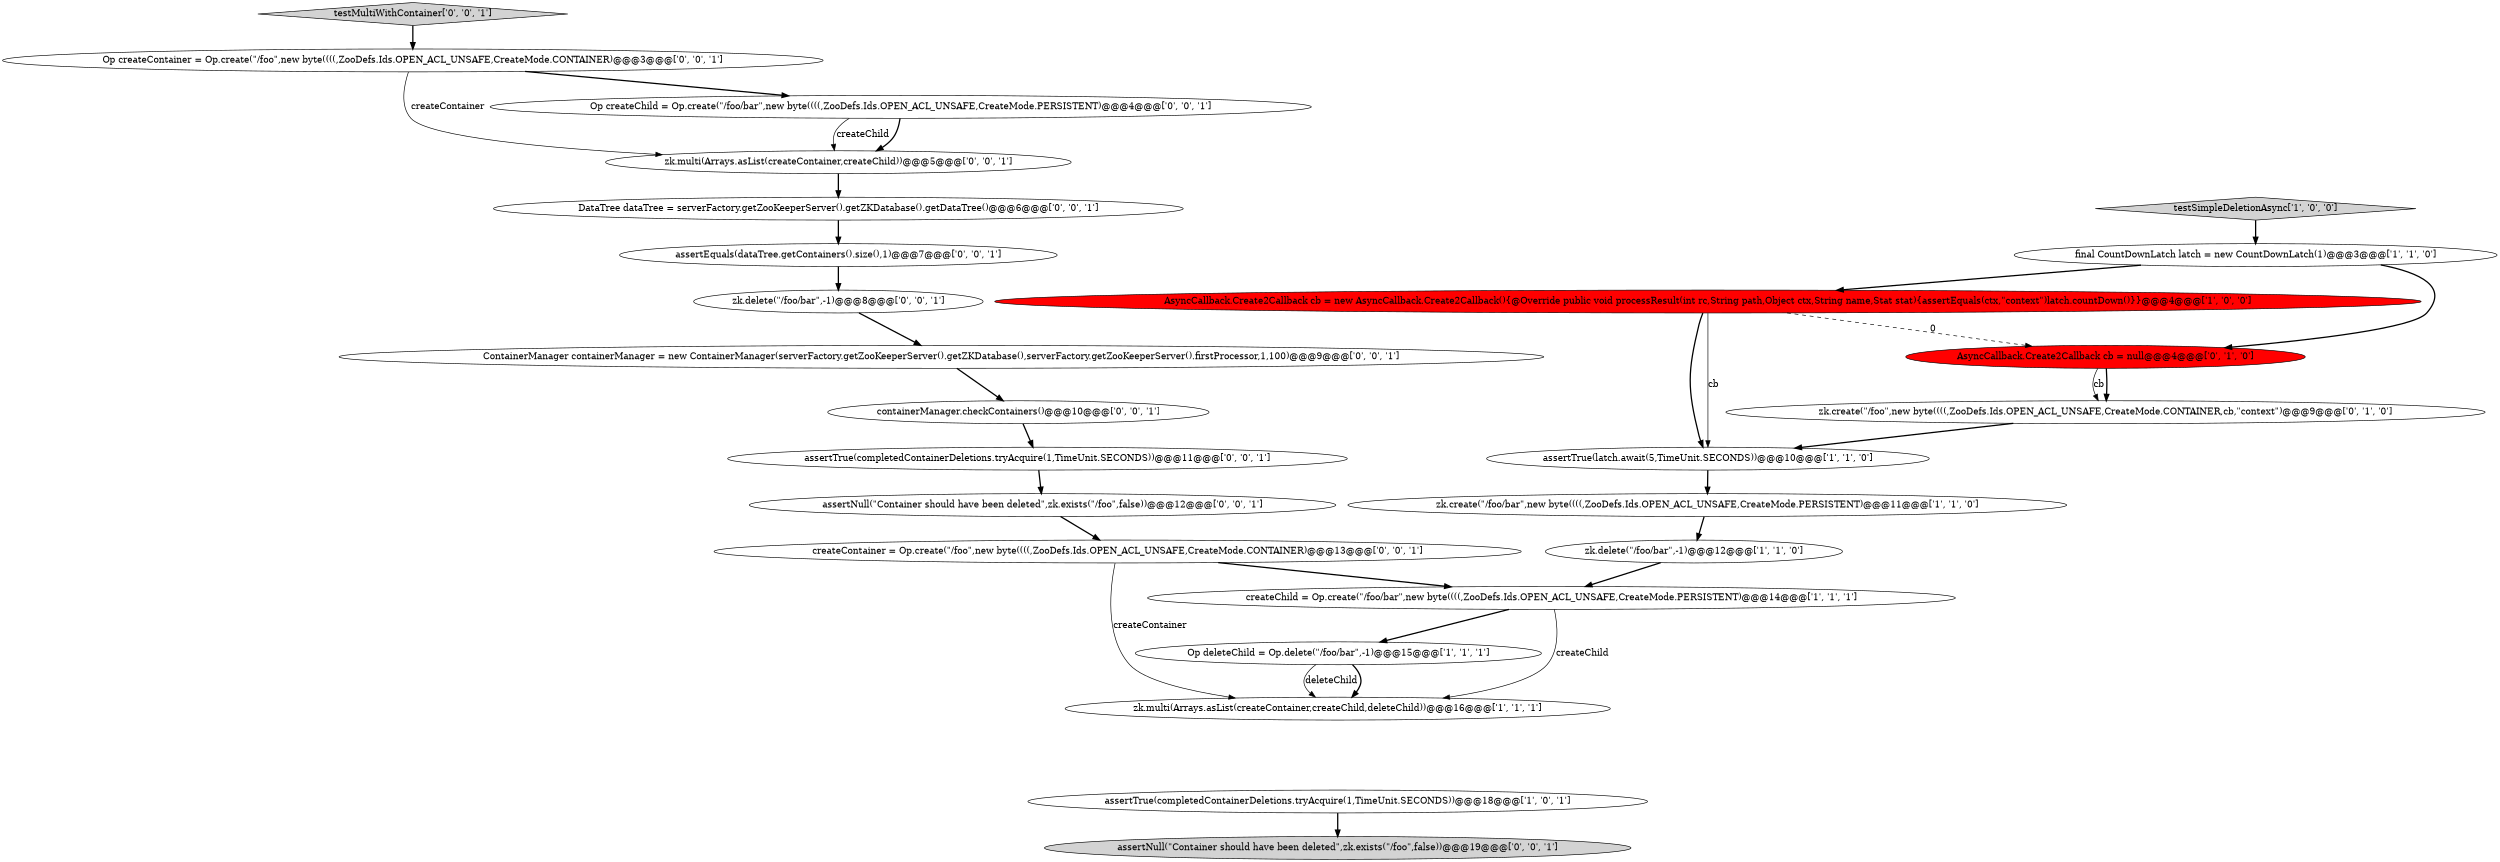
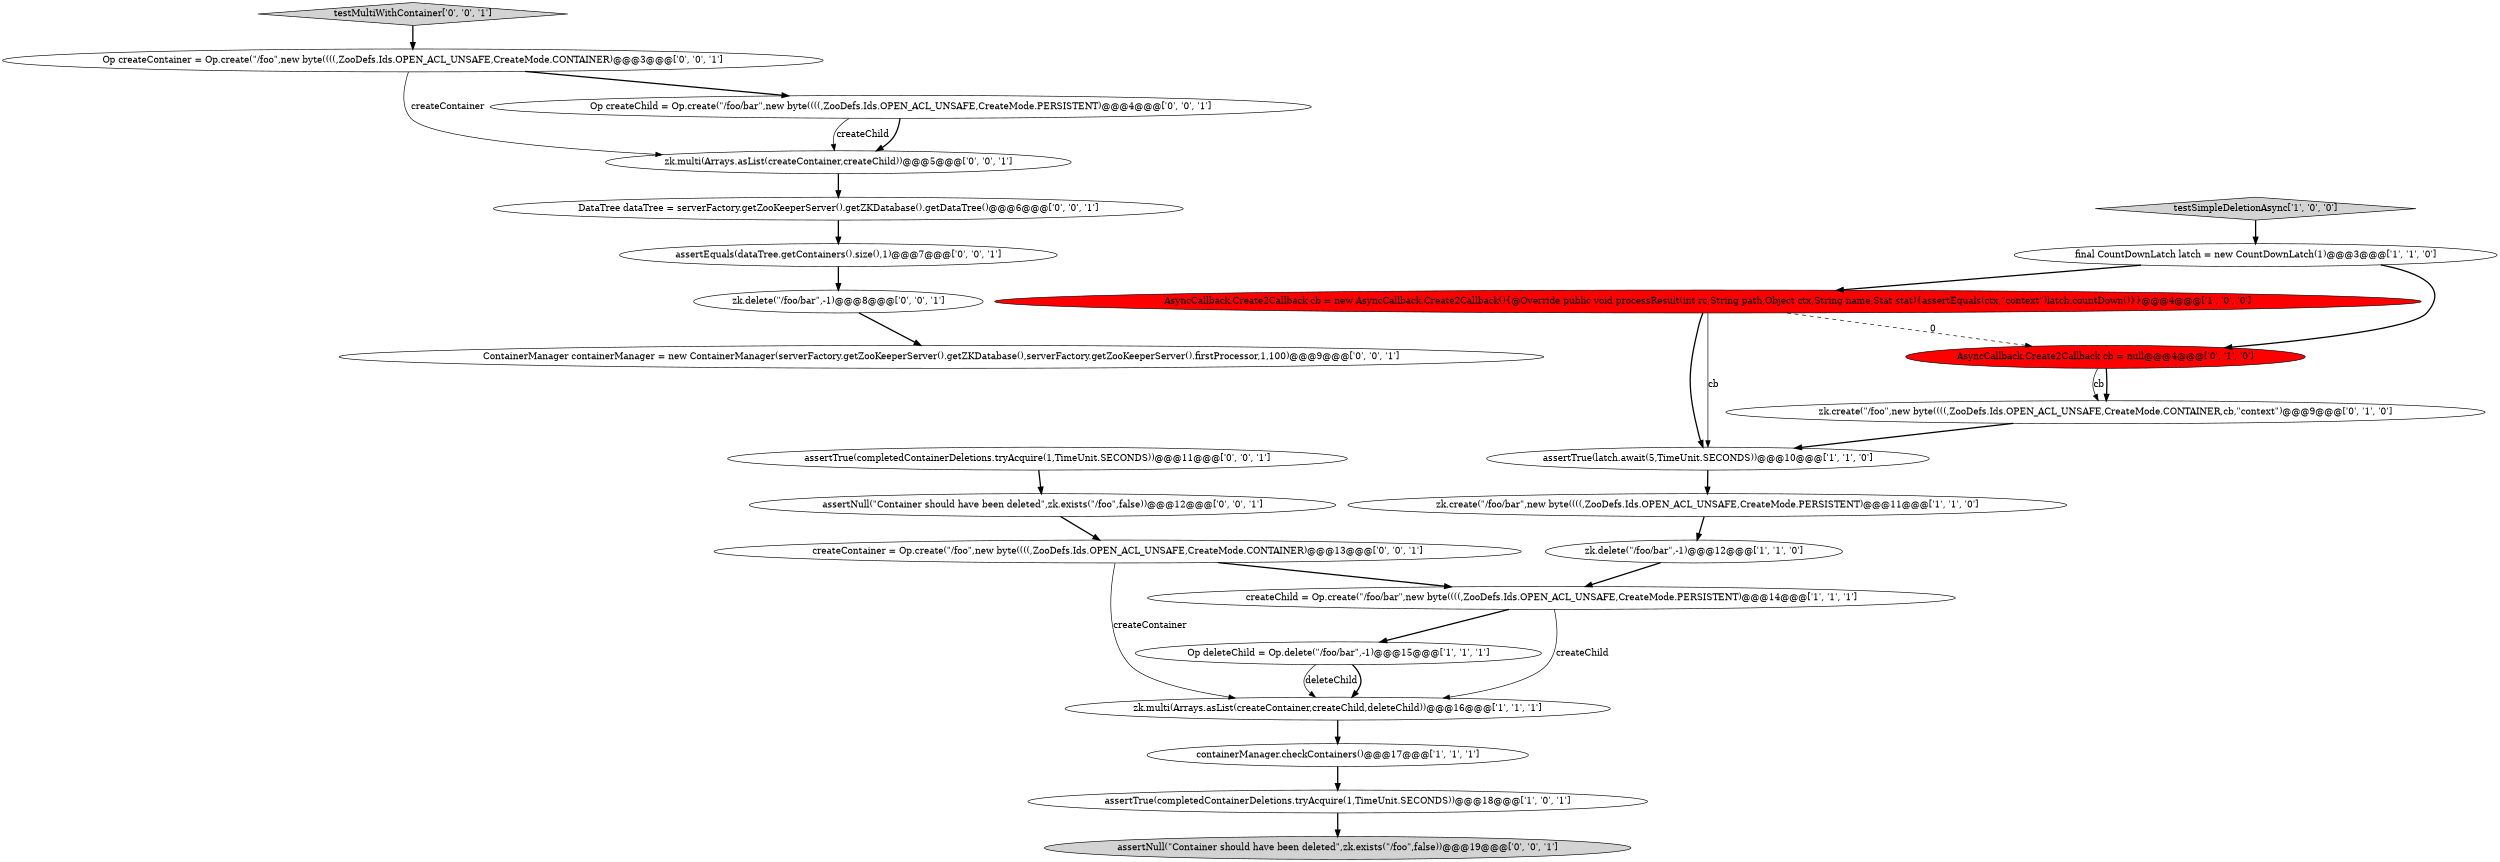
(1018, 412) -> none
none -> (1338, 755)
